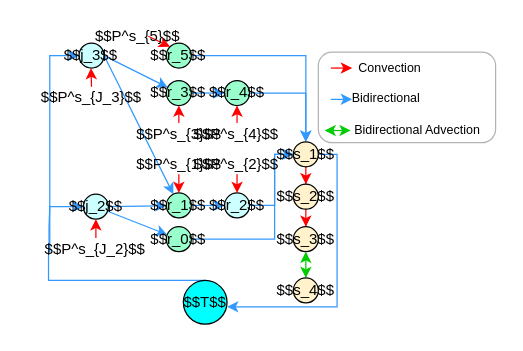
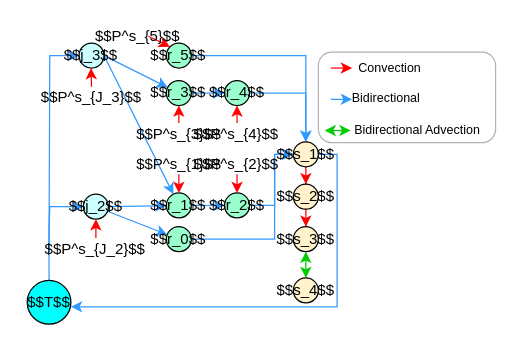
(237, 206) -> (237, 206)
(205, 303) -> (49, 303)
